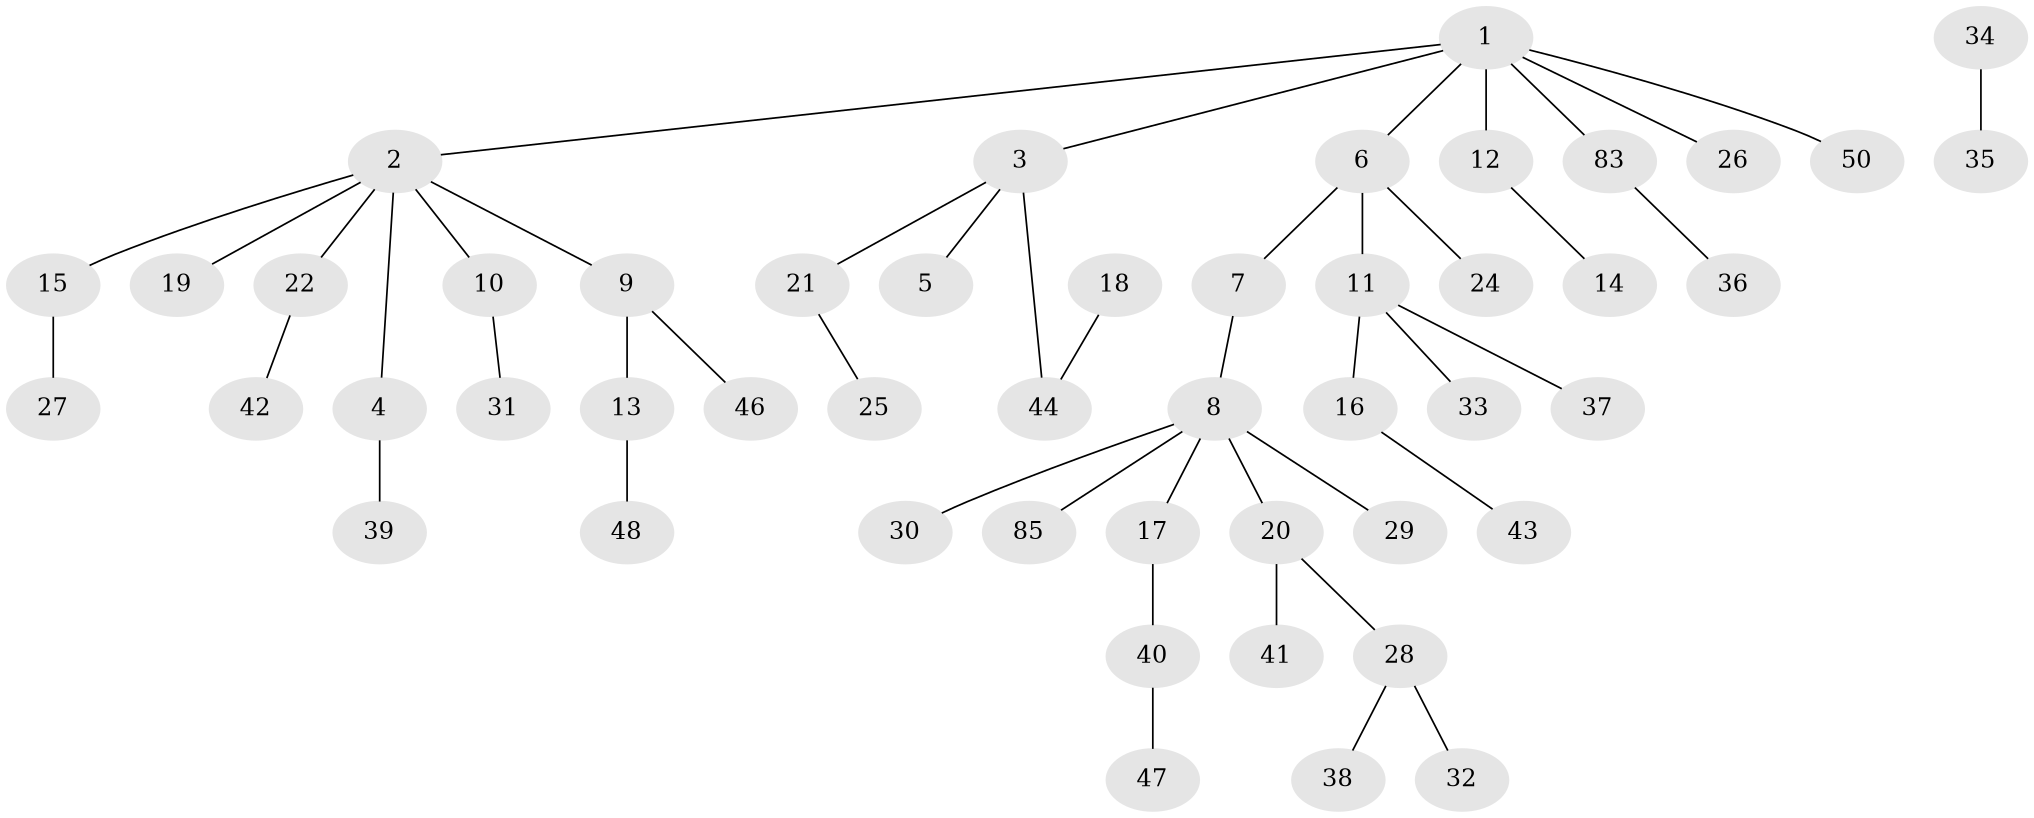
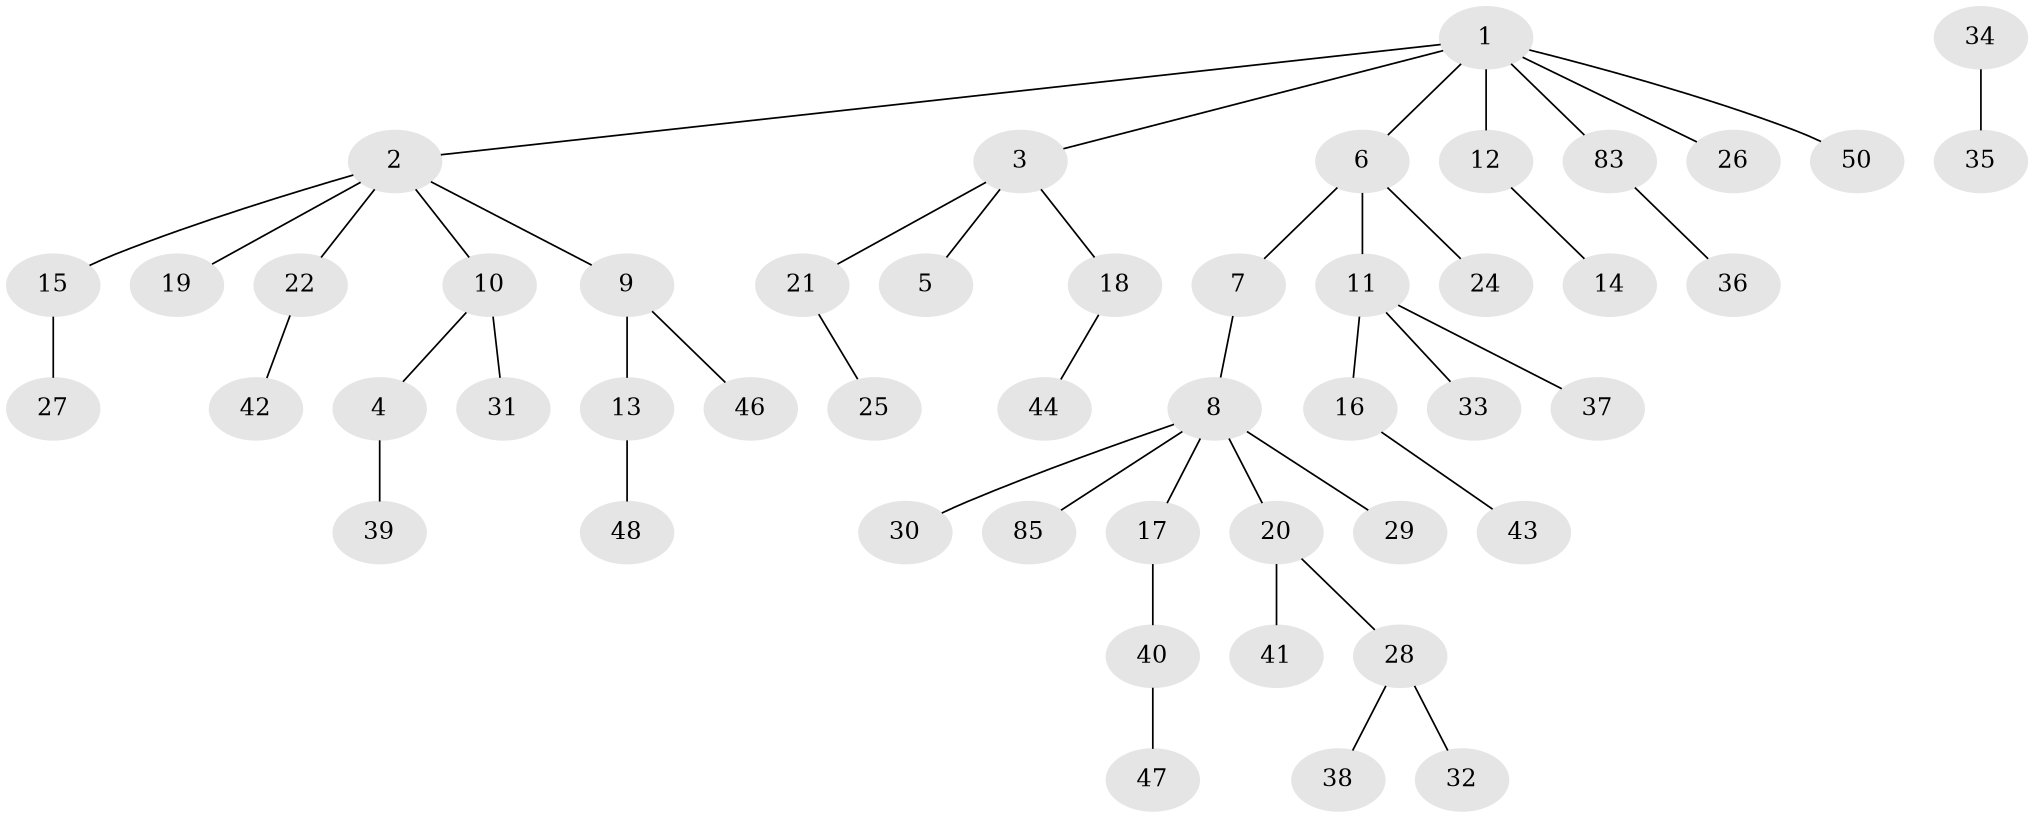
(387, 285) -> (435, 347)
(1033, 285) -> (1068, 223)
